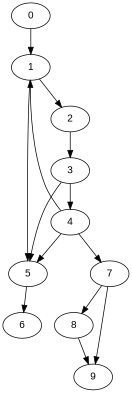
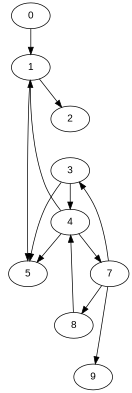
(70, 141) -> (101, 223)
(22, 325) -> none
(82, 348) -> (72, 277)
